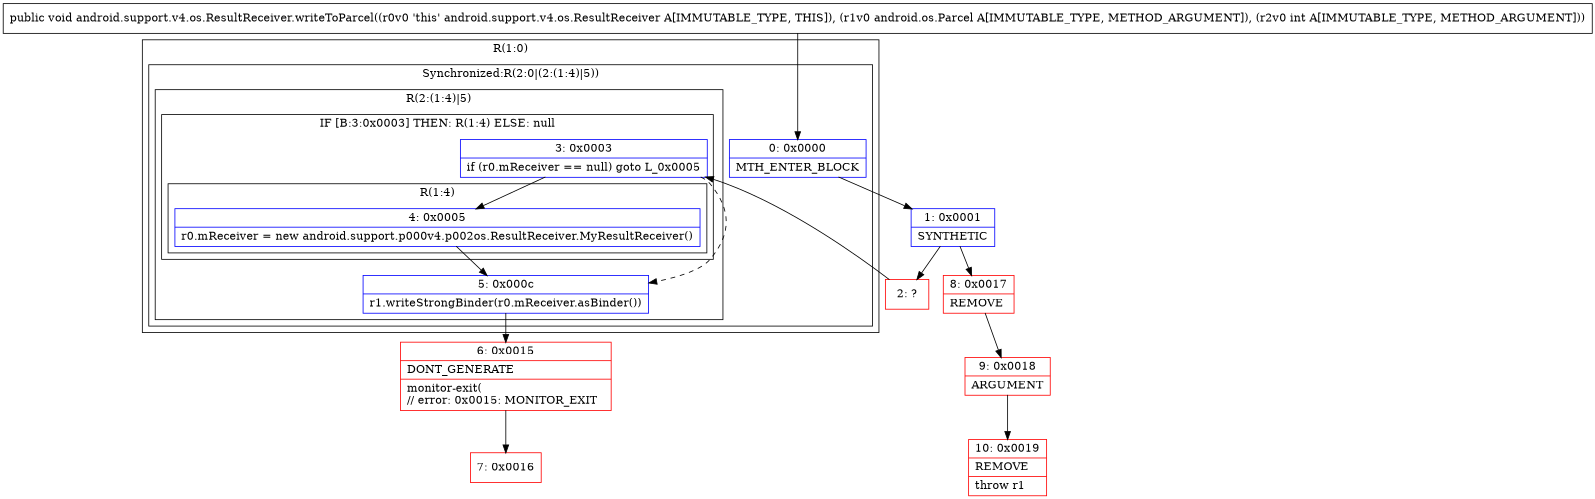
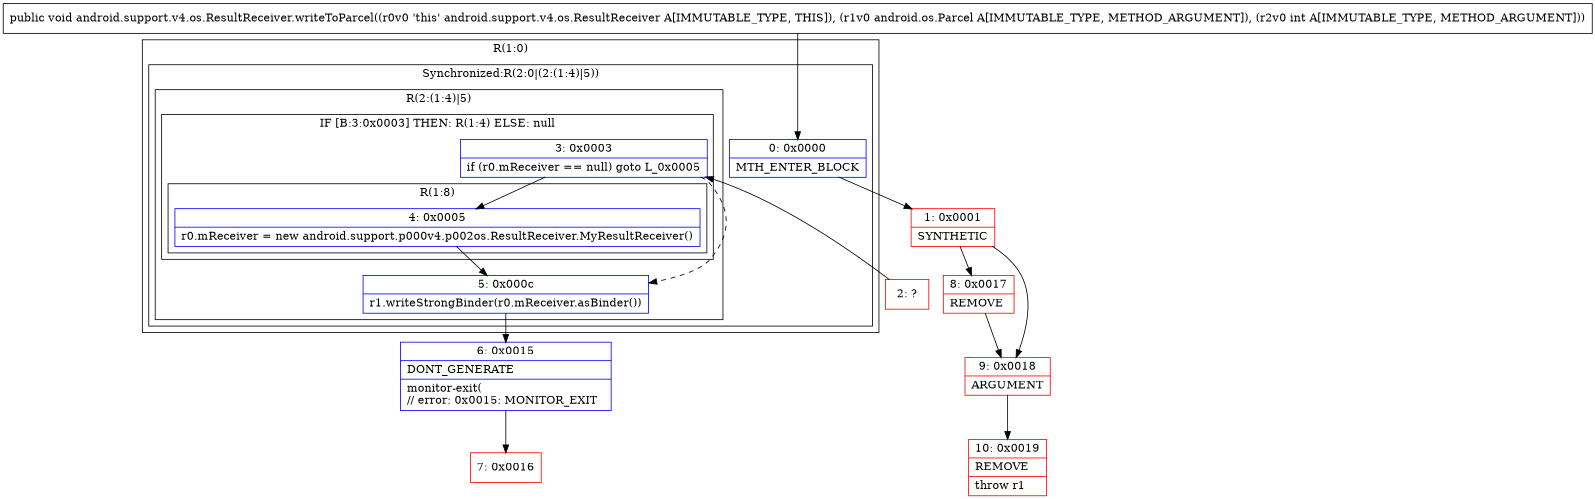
(437, 193) -> (437, 193)
(953, 228) -> (953, 228)
(931, 260) -> (1027, 292)
(506, 376) -> (506, 376)
